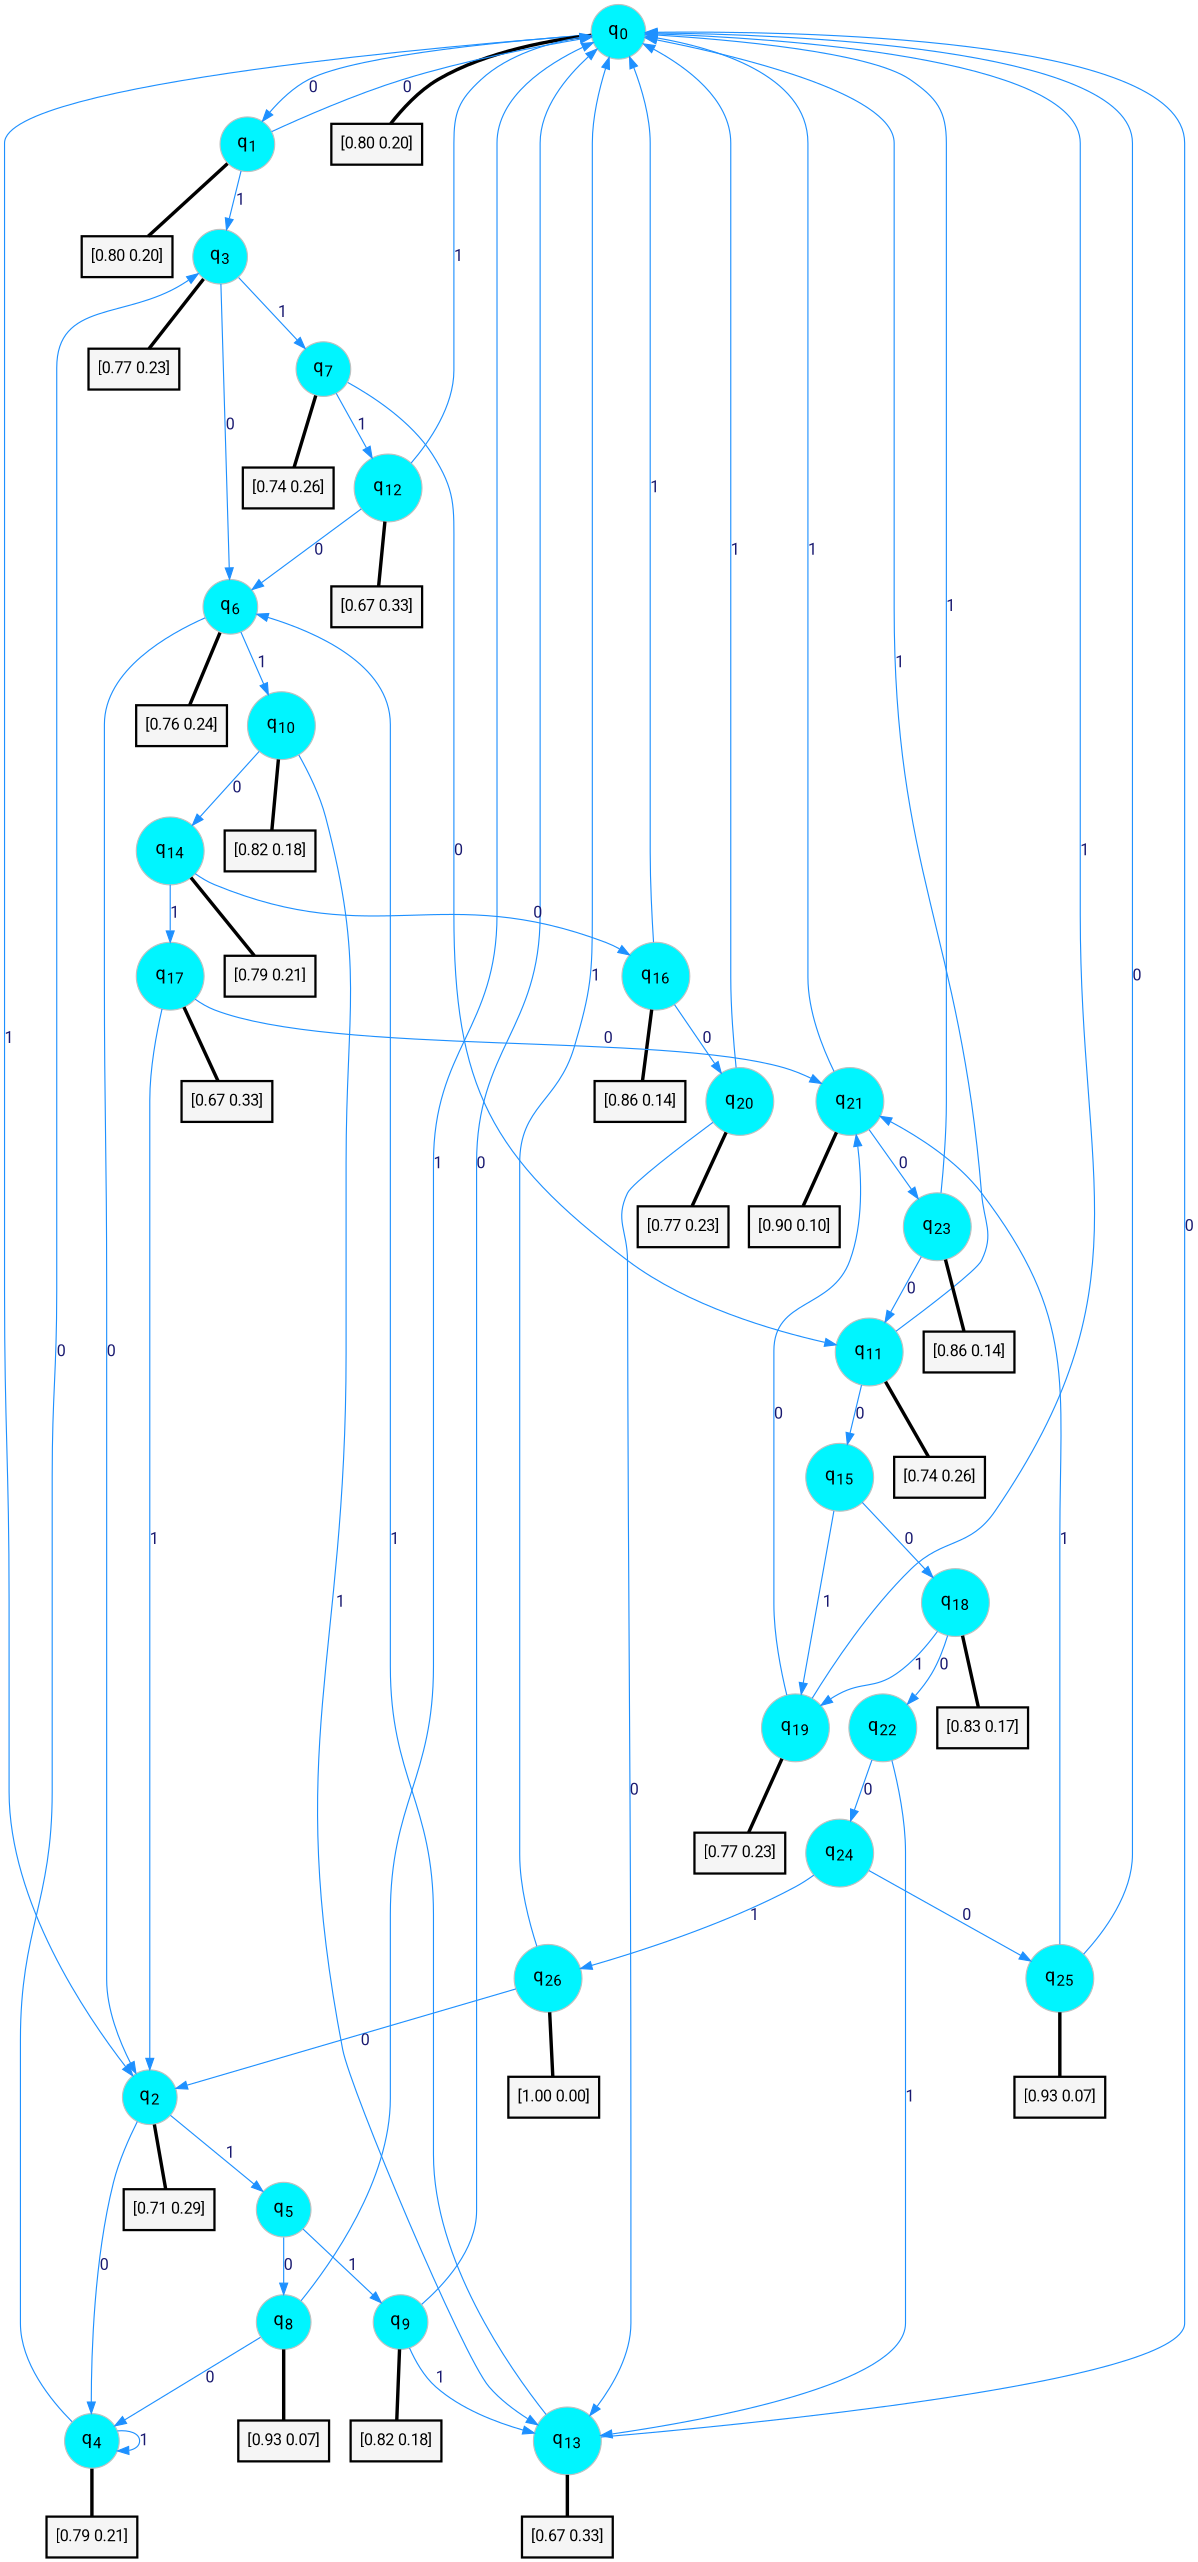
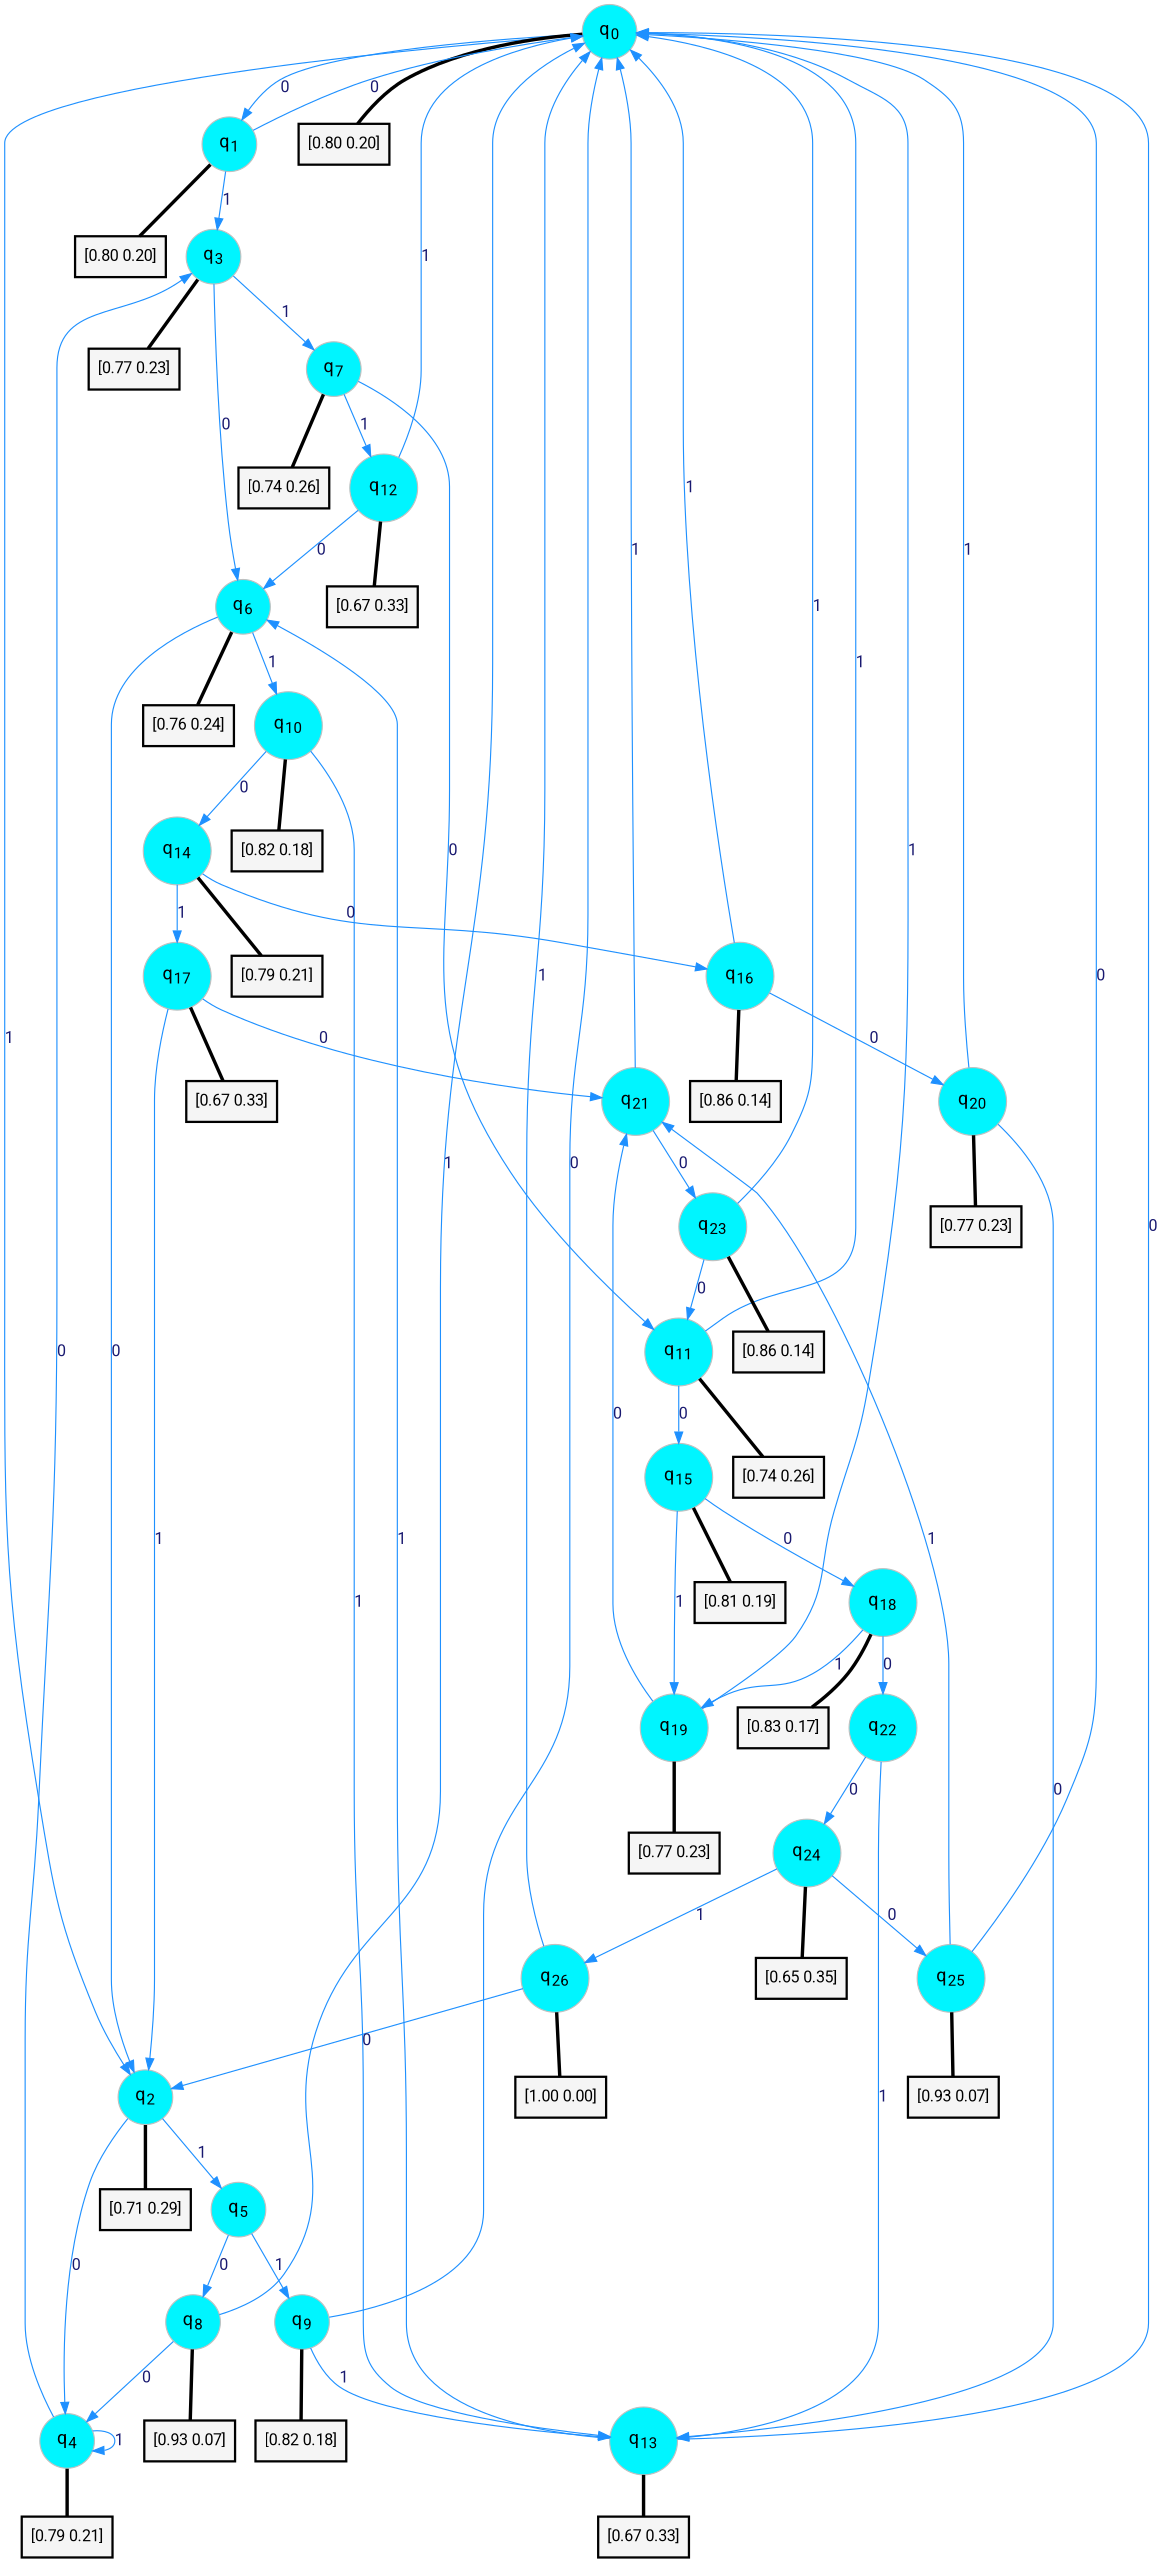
(794, 1227) -> none
none -> (740, 1603)
none -> (801, 1978)
